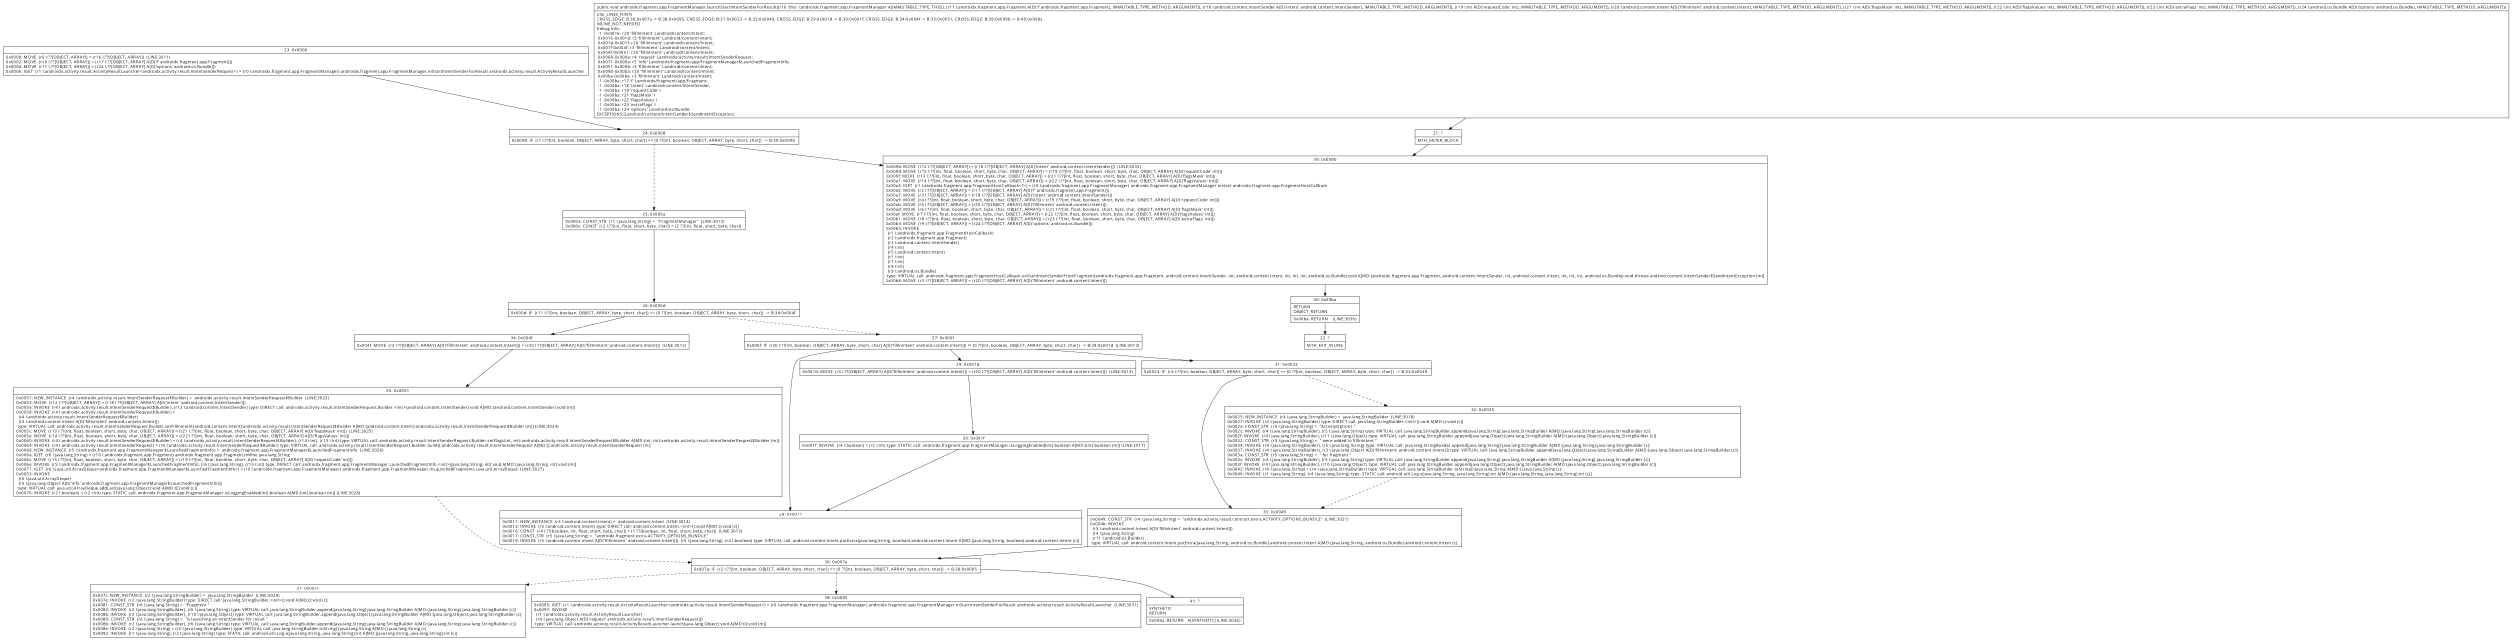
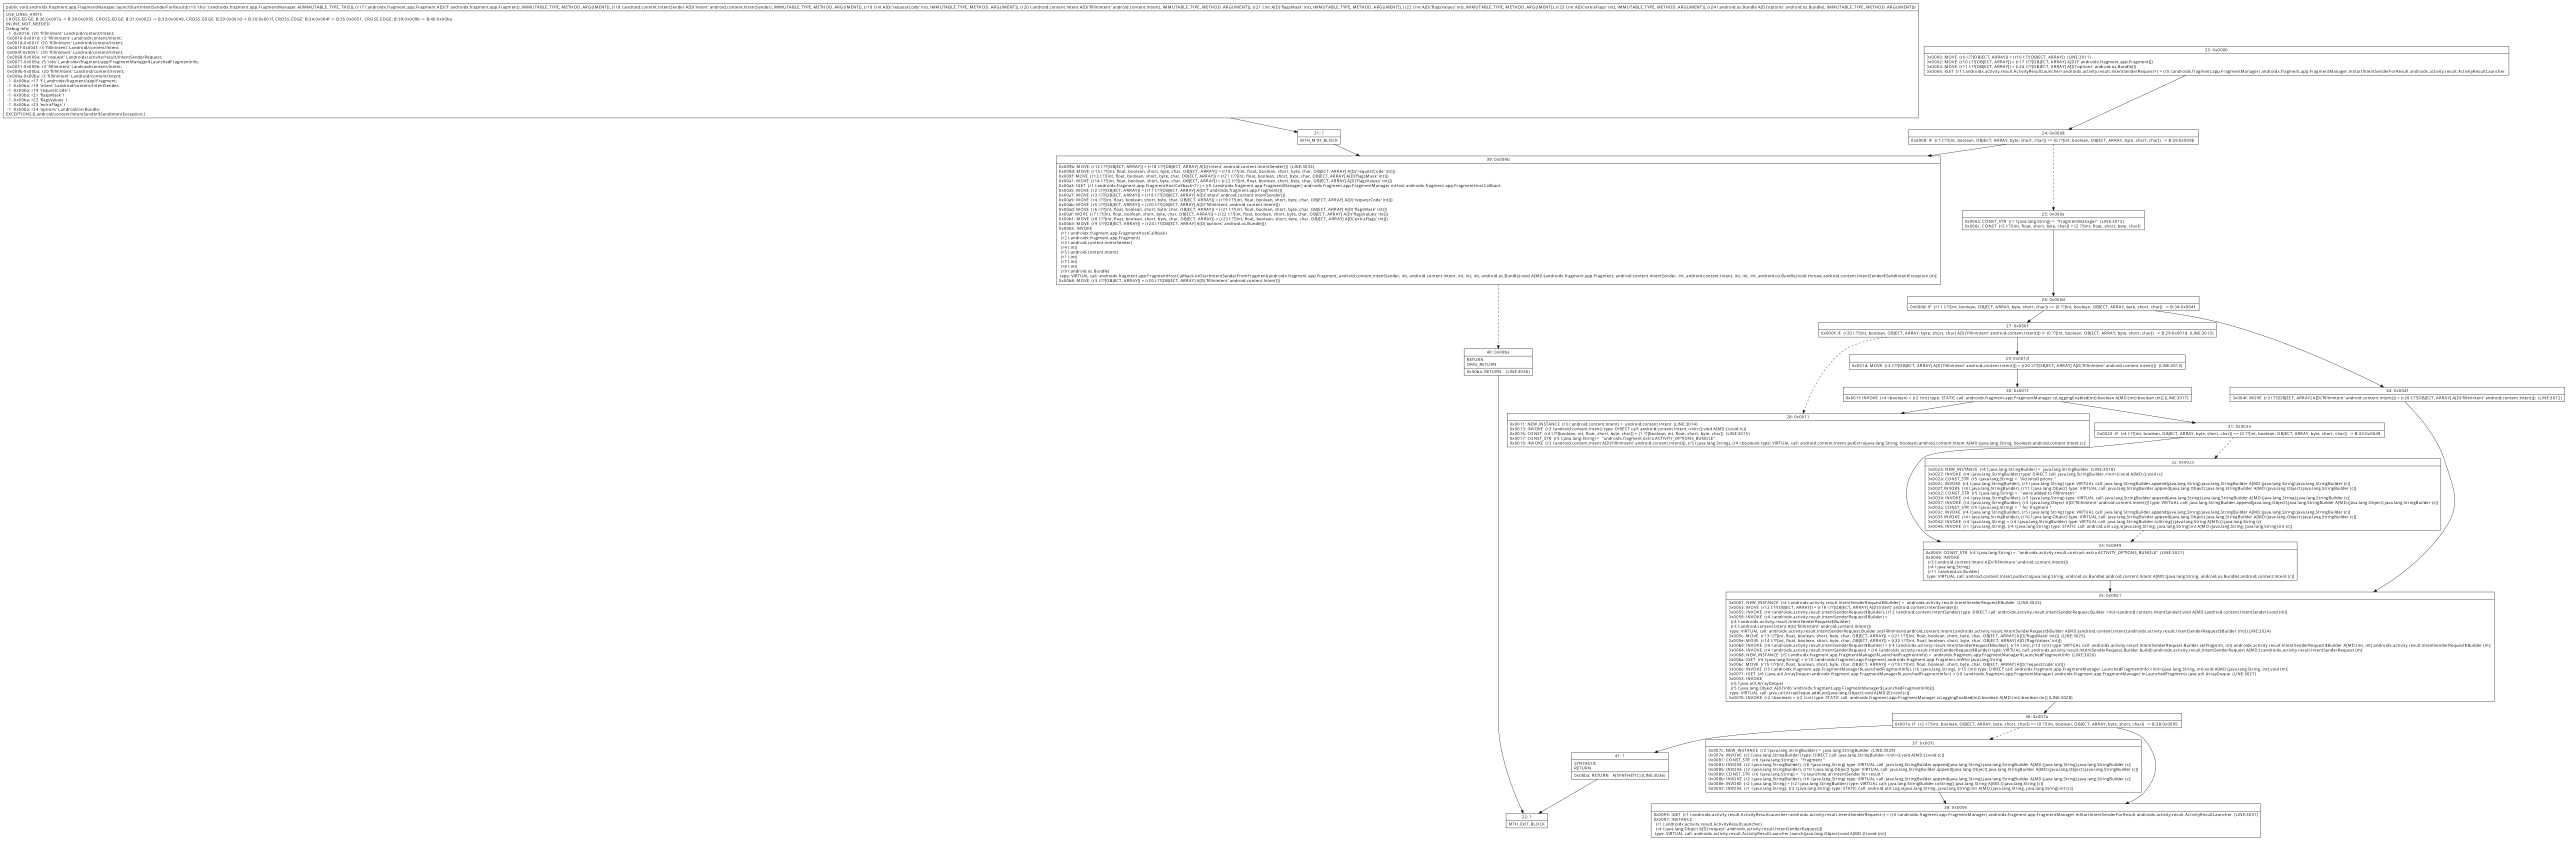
(1438, 140) -> (1319, 140)
(1325, 289) -> (1498, 315)
(1311, 312) -> (1482, 364)
(797, 326) -> (2037, 316)
(1325, 345) -> (1527, 824)
(1113, 355) -> (2127, 412)
(790, 406) -> (1834, 360)
(1014, 553) -> (2110, 585)
(552, 555) -> (2051, 706)
(836, 582) -> (2155, 761)
(552, 610) -> (1674, 819)
none -> (1570, 795)
none -> (1942, 797)
